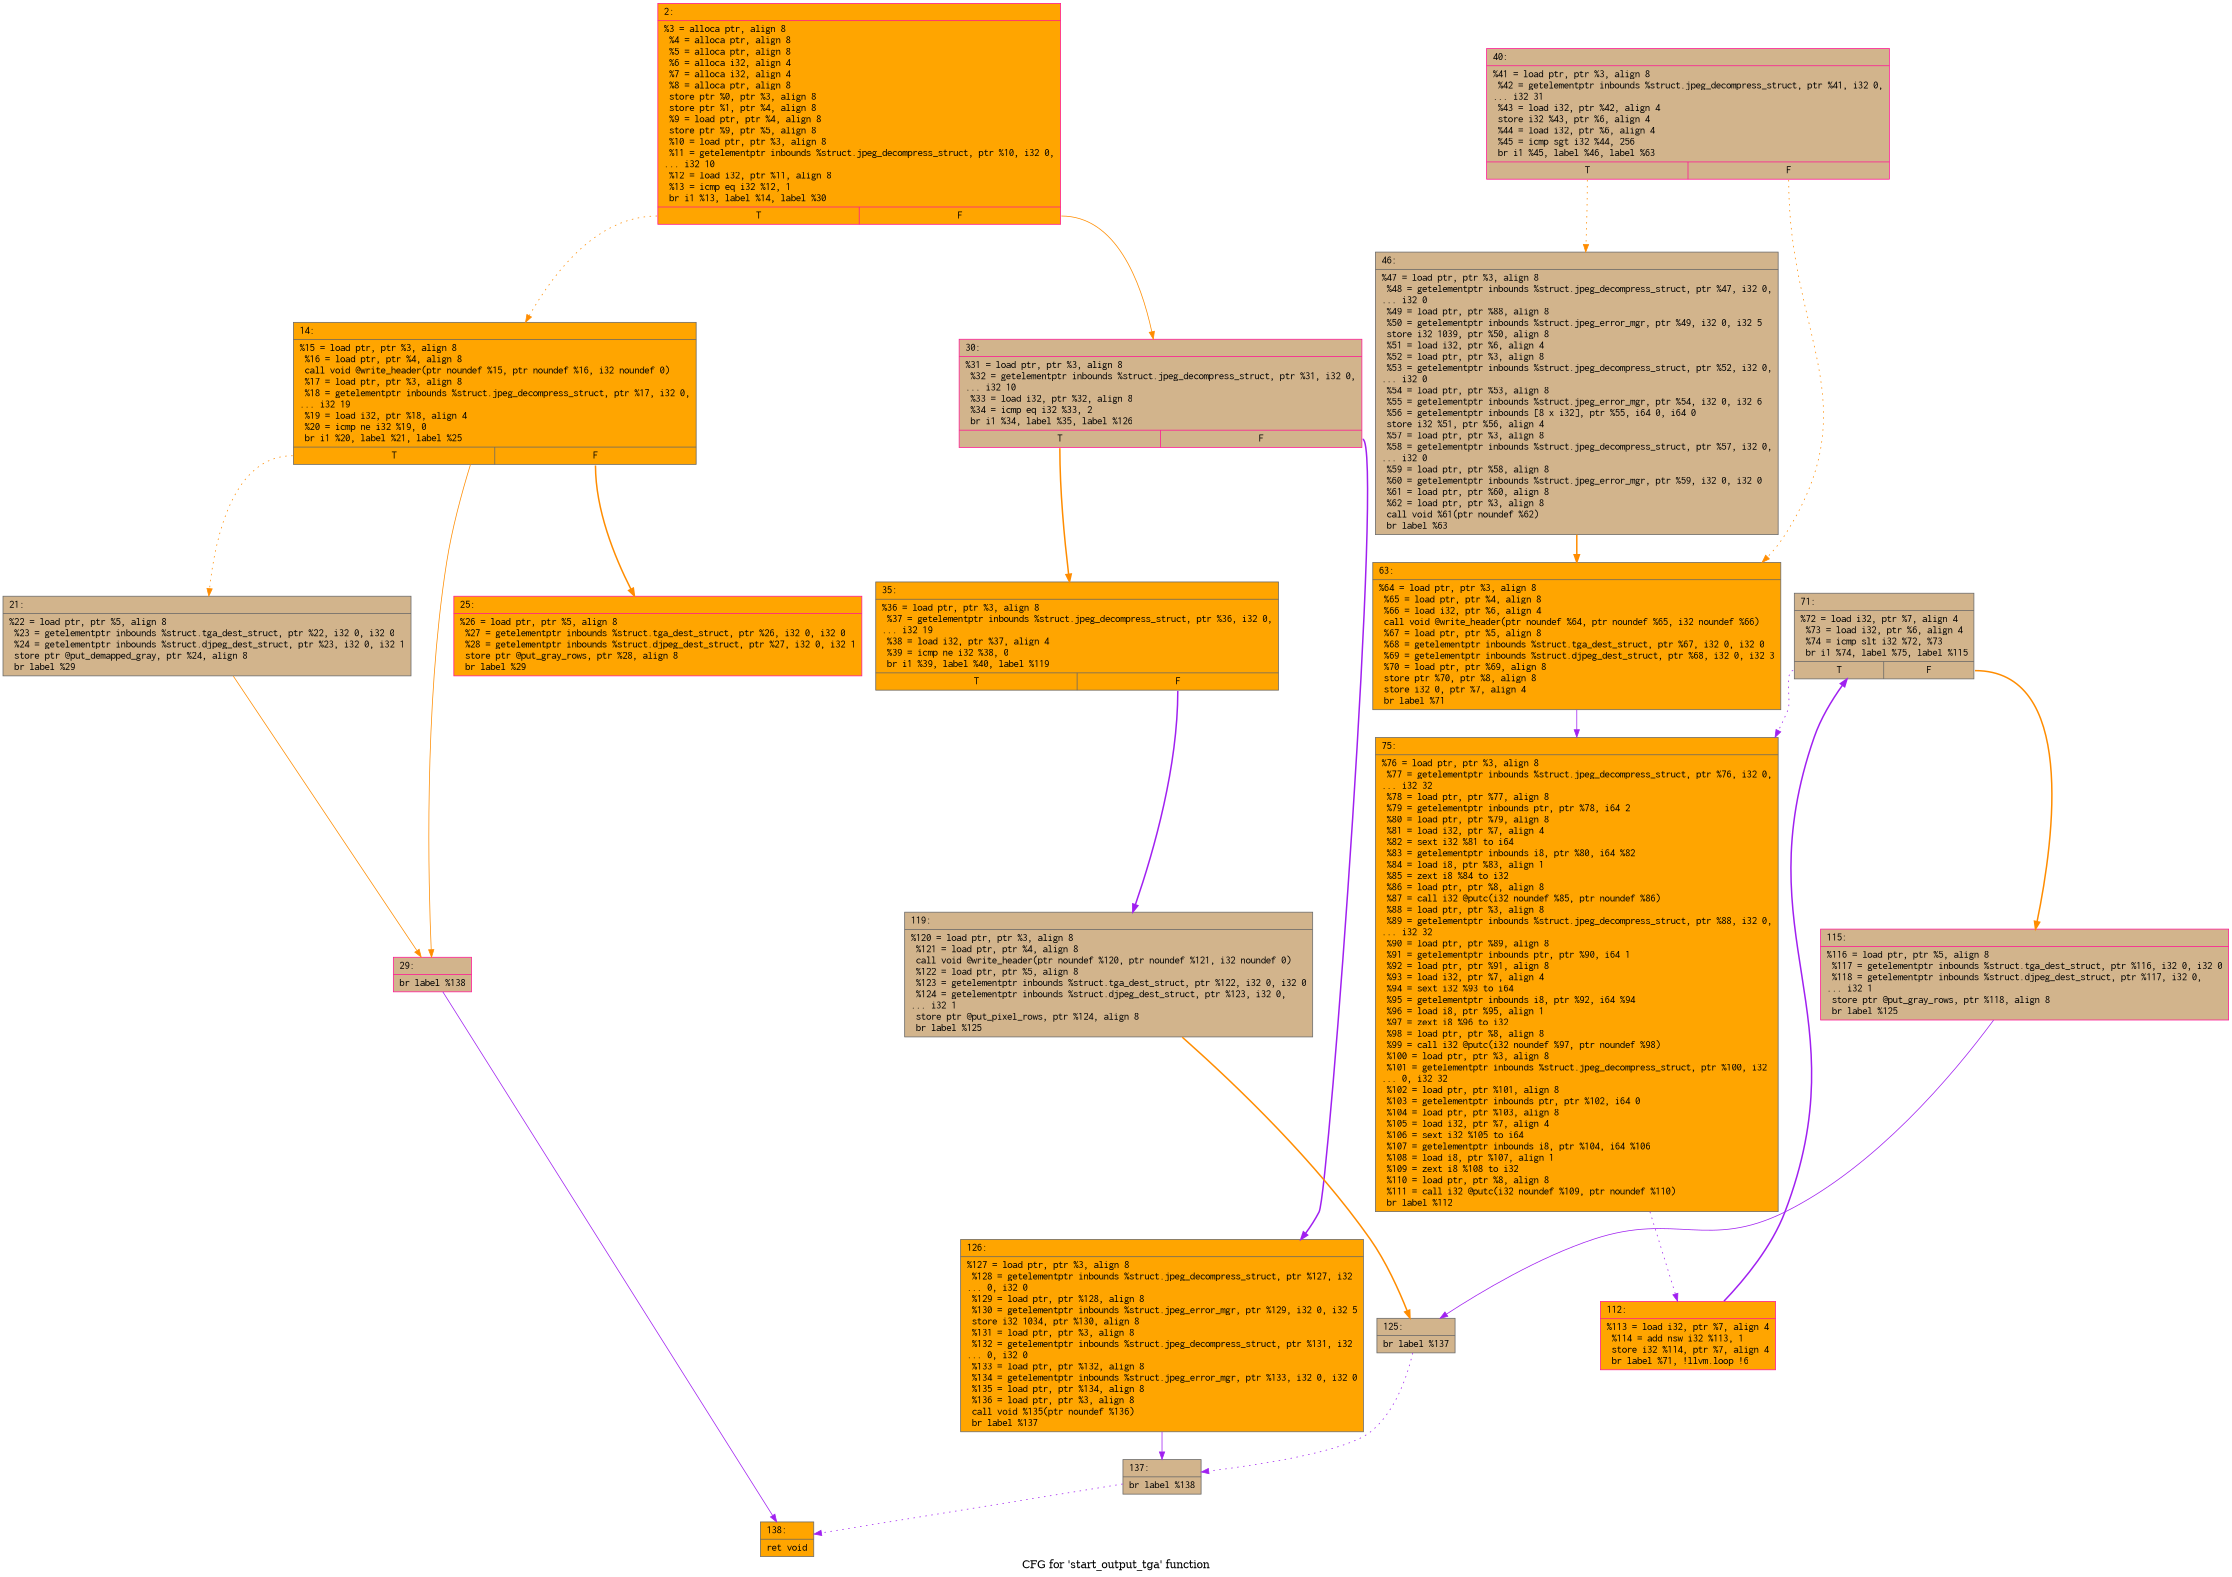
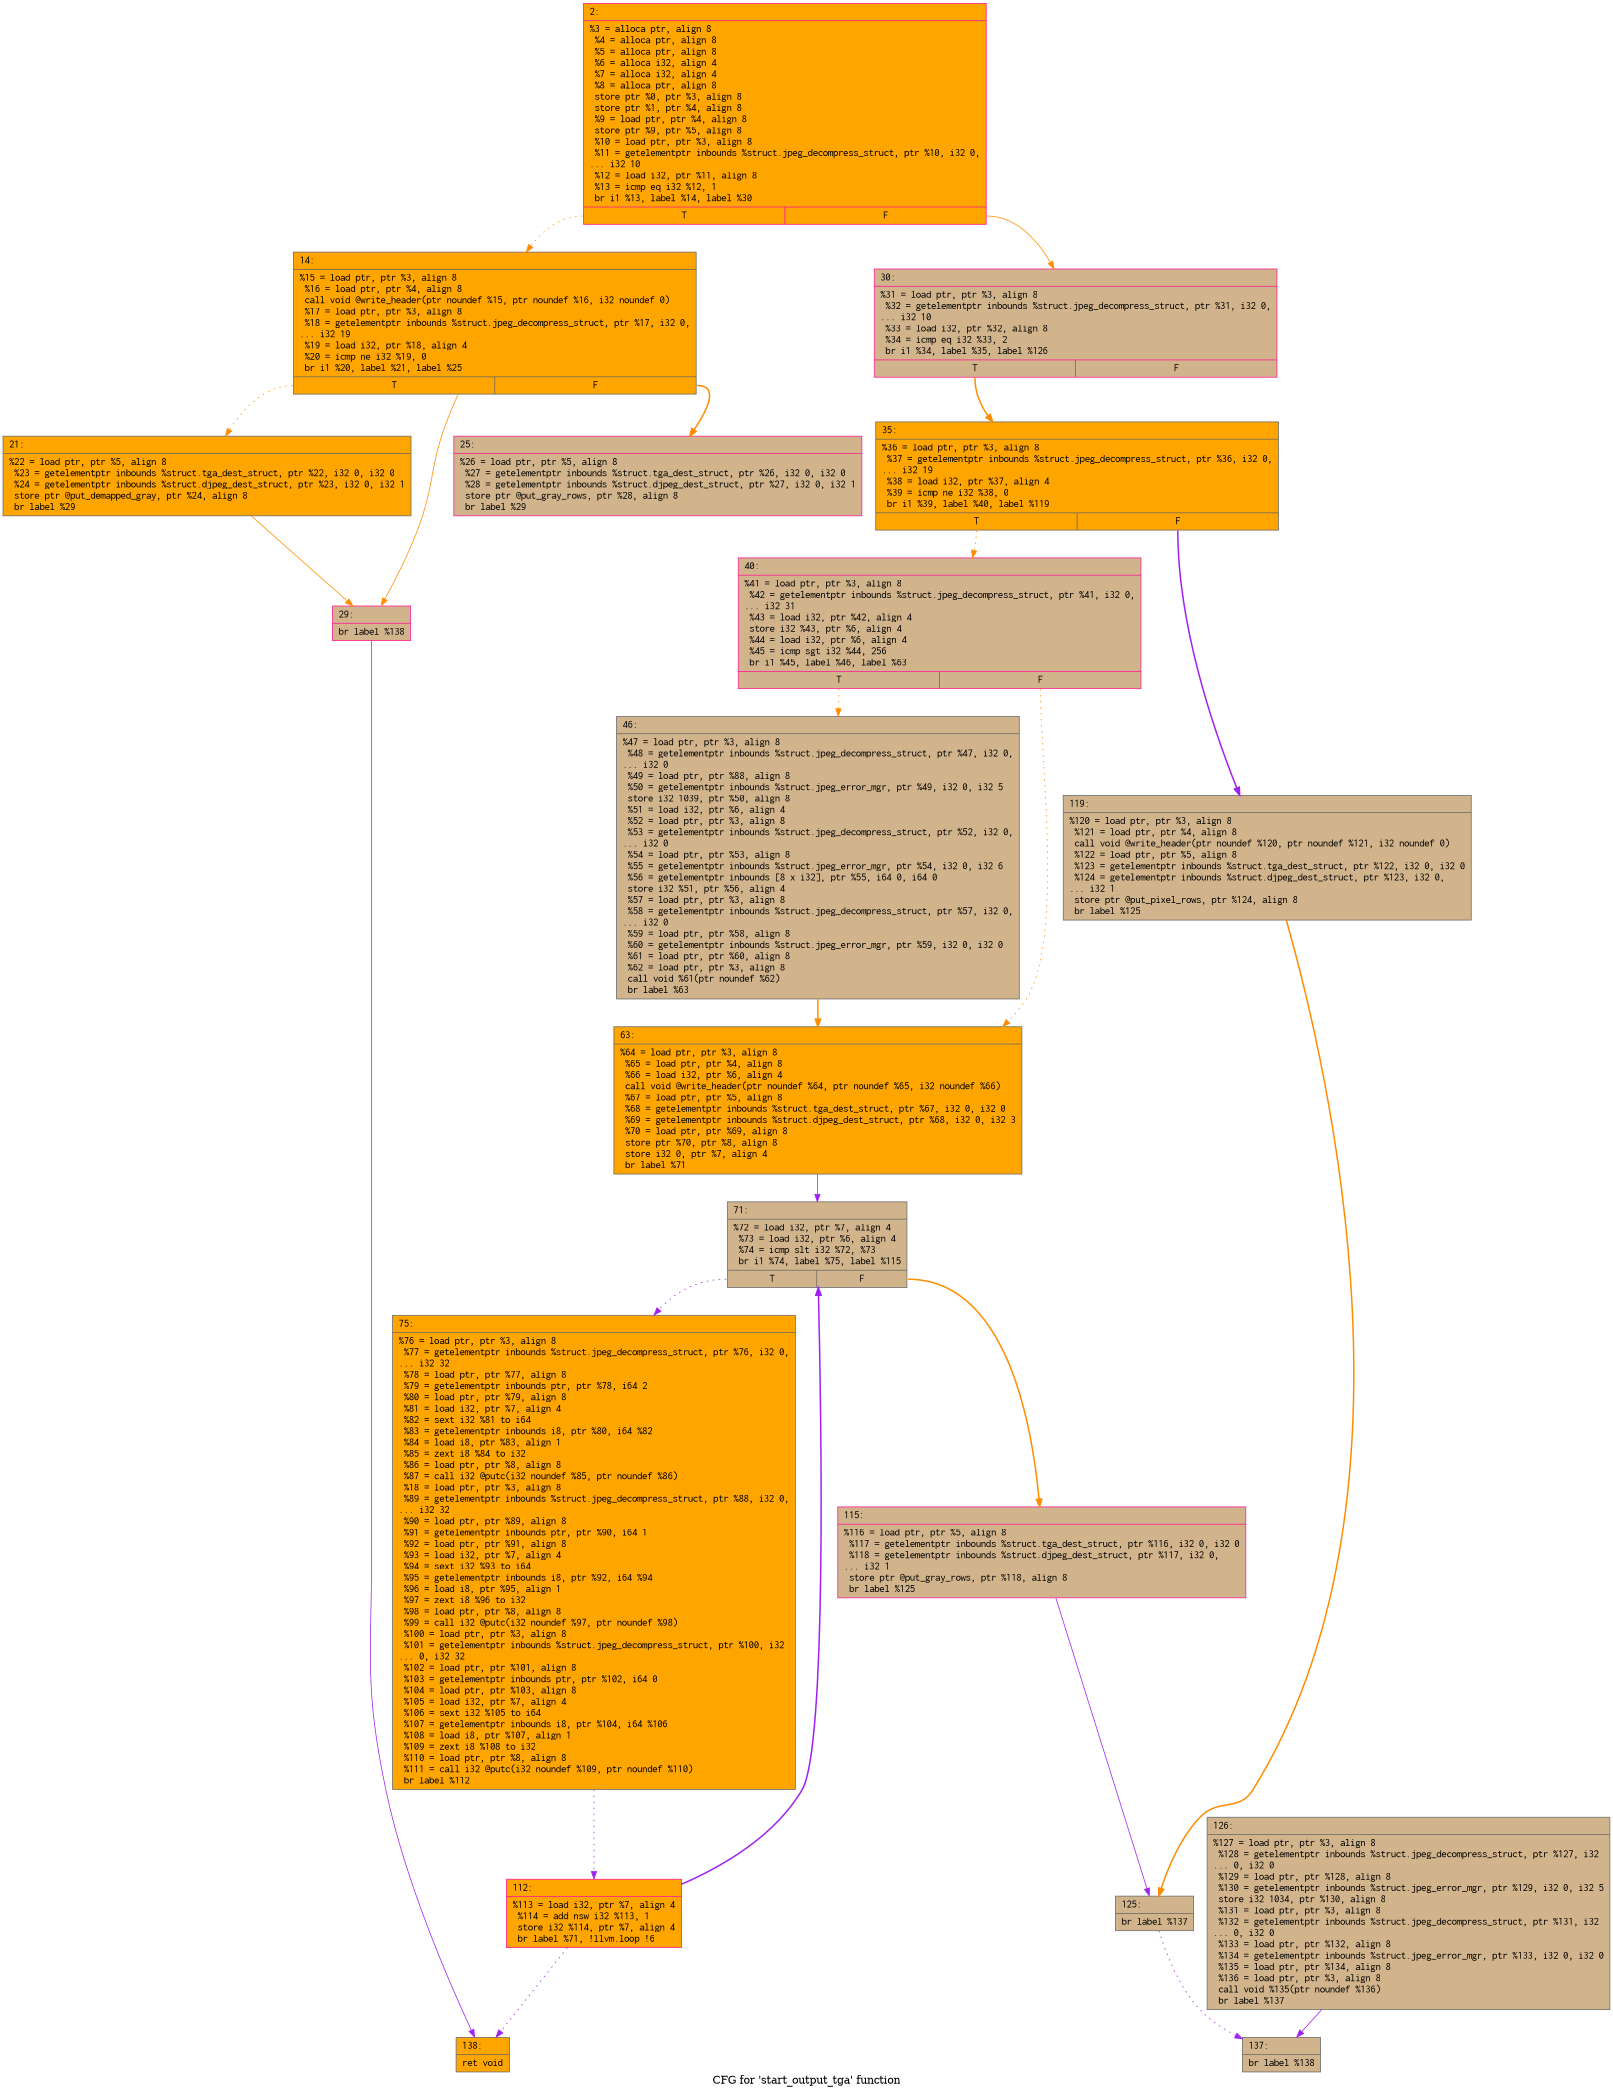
none -> (976, 541)
(207, 636) -> (207, 476)
(658, 636) -> (658, 476)
(1577, 720) -> (817, 1184)
(1351, 839) -> none
(1463, 910) -> (480, 1487)
(1162, 1336) -> (1408, 1913)
(972, 1508) -> (534, 1989)
